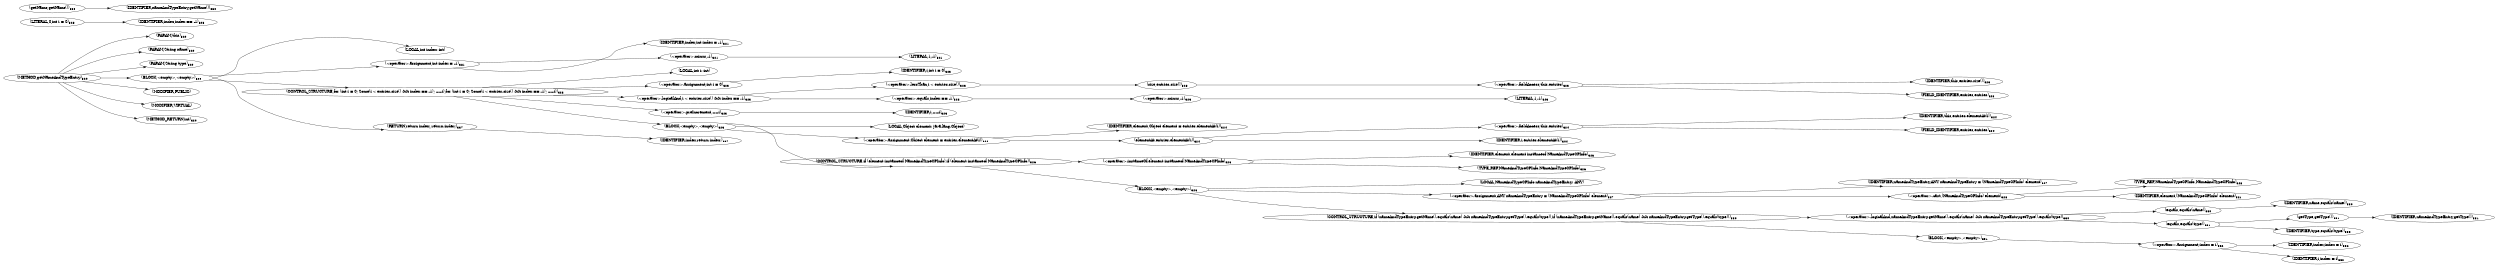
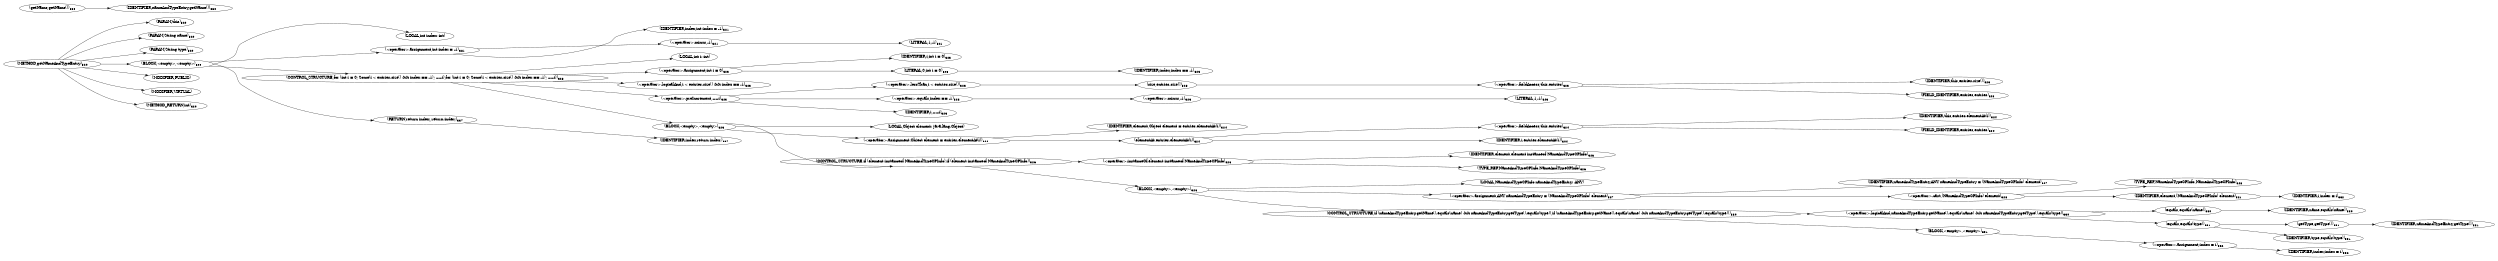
none -> (817, 71)
(806, 90) -> (801, 91)
(824, 99) -> (808, 99)
(2348, 231) -> (2348, 238)
(2254, 252) -> (2270, 197)
